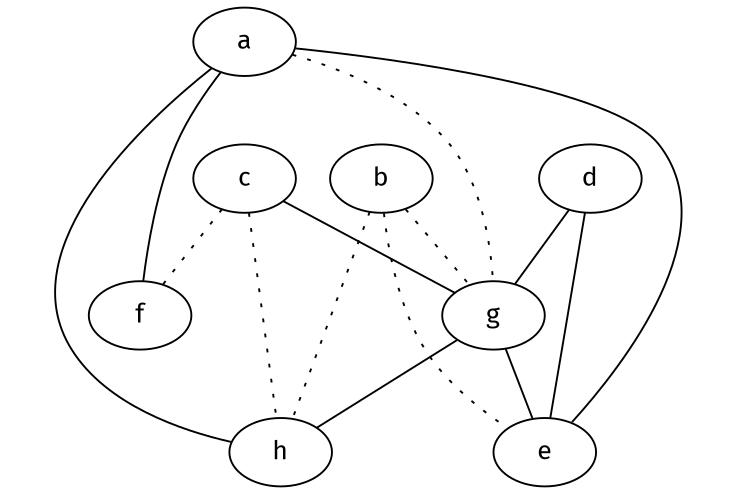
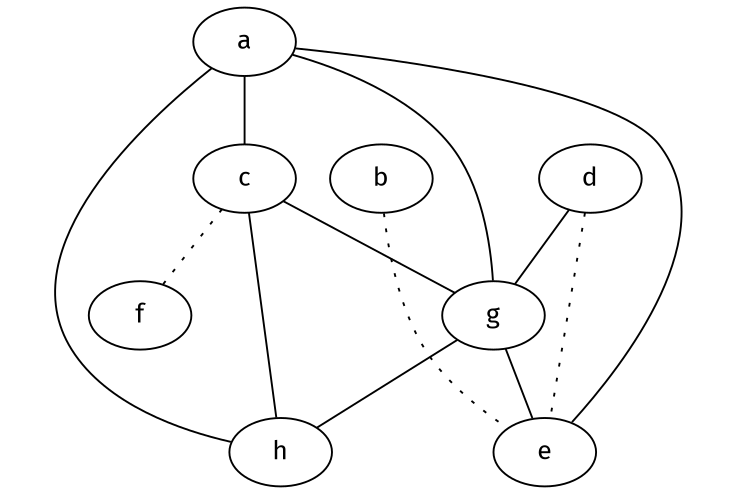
(437, 130) -> (437, 130)
(166, 171) -> (245, 110)
(437, 247) -> none
(263, 315) -> (263, 315)
(331, 315) -> none
(568, 315) -> (568, 315)
